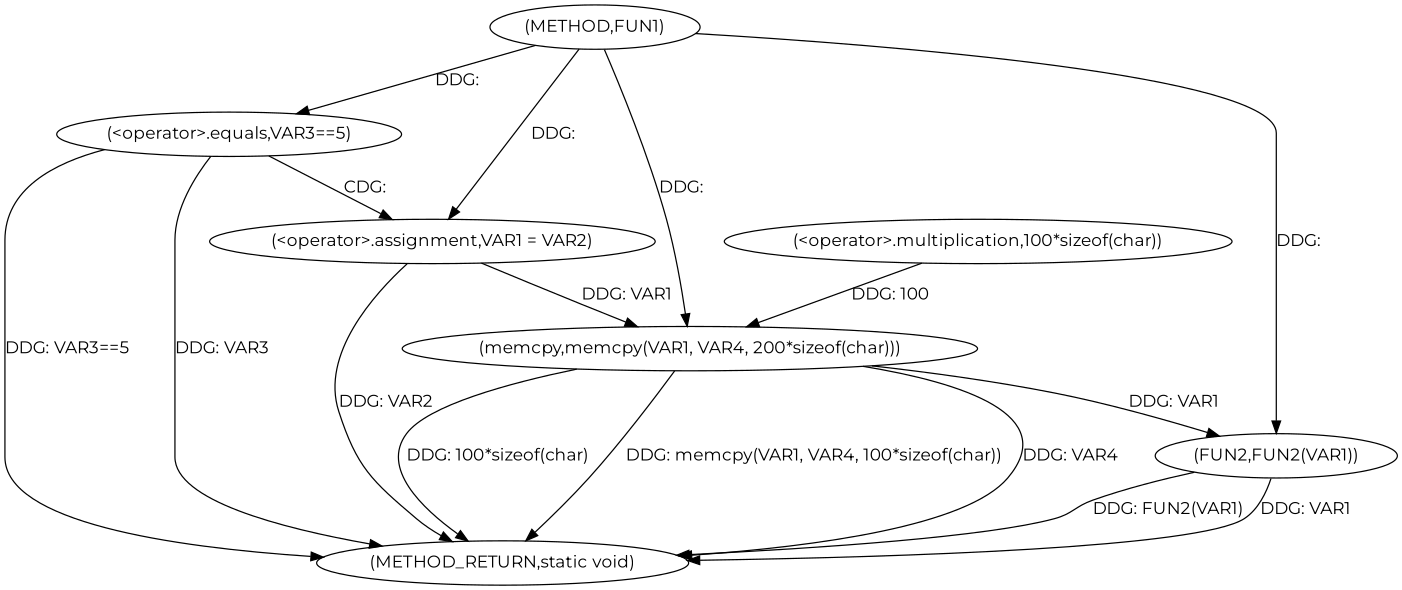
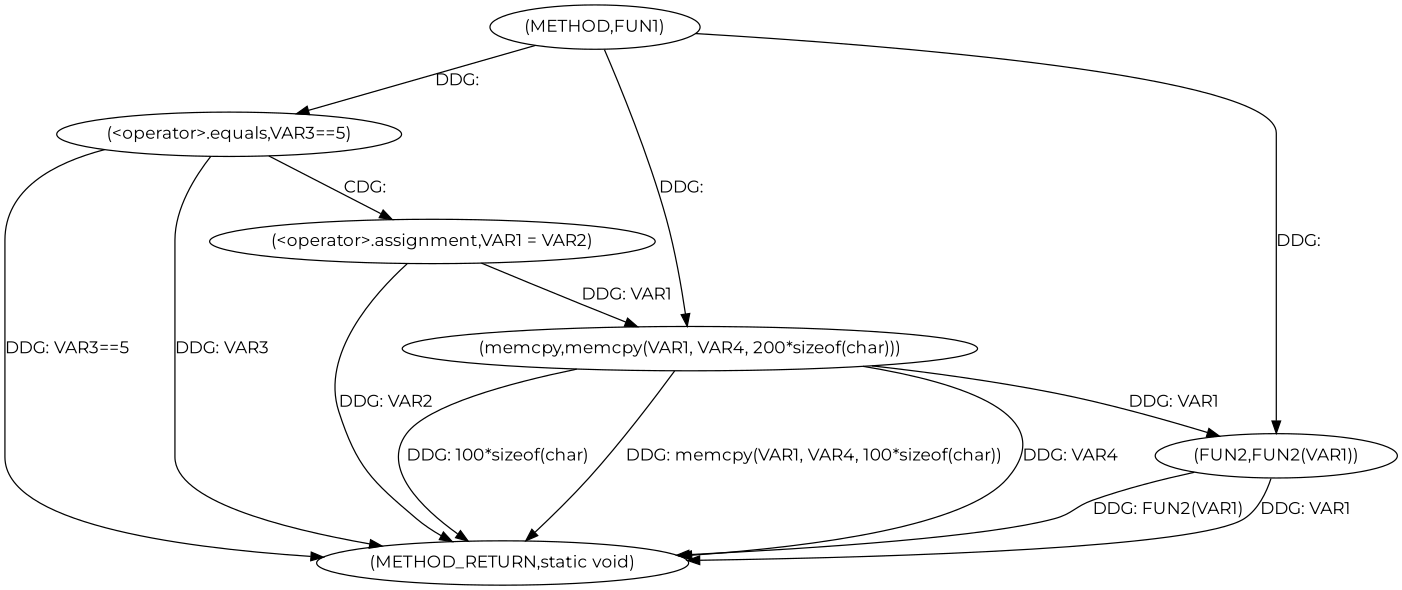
(518, 129) -> none
(978, 241) -> none
